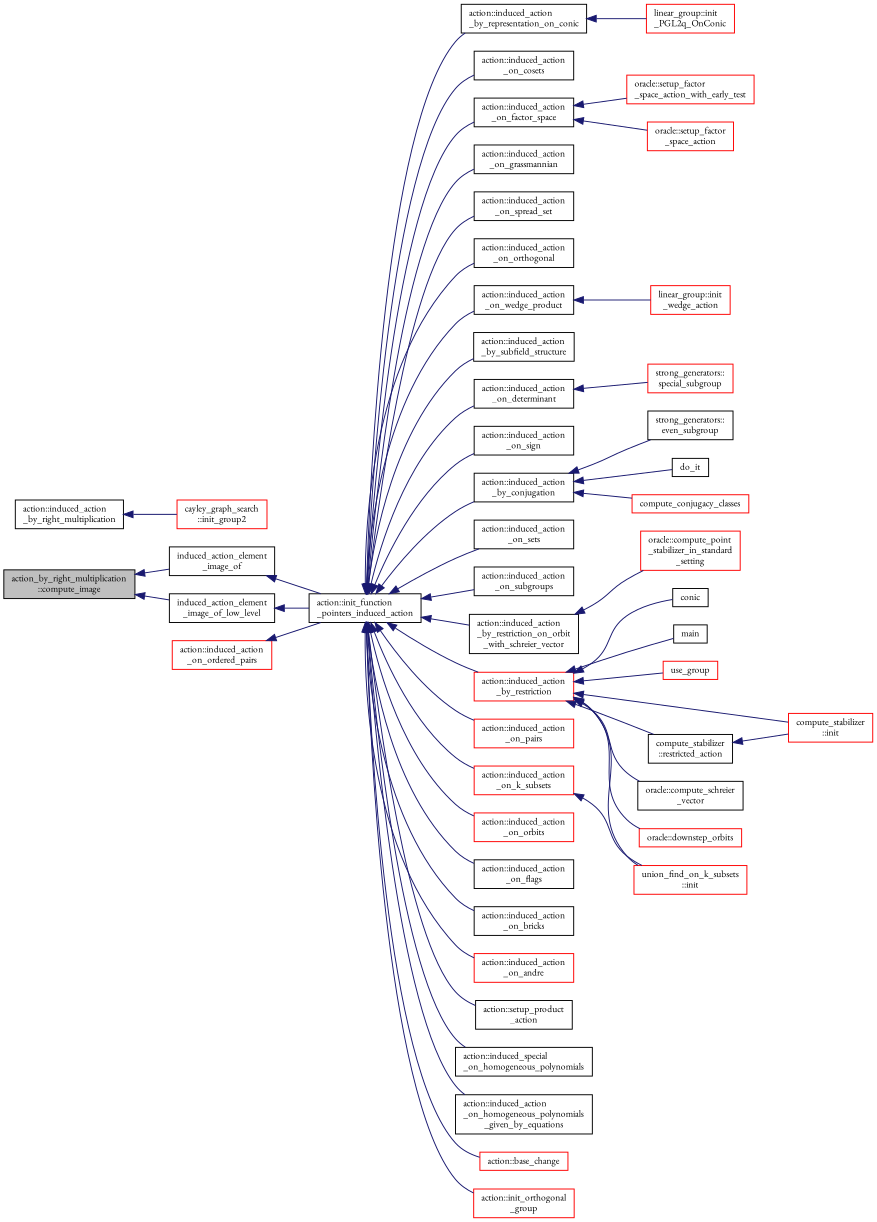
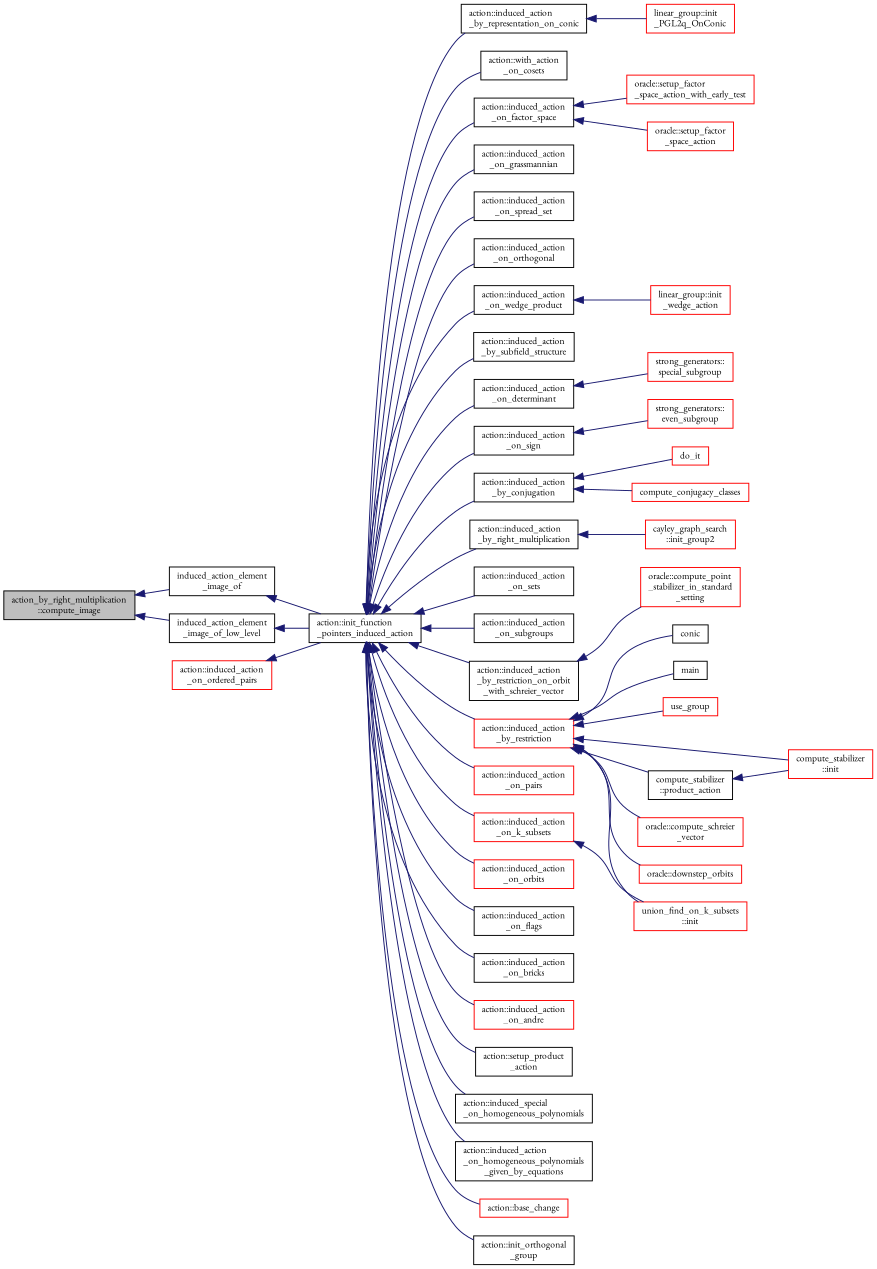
(524, 66) -> (524, 66)
(690, 425) -> (690, 414)
(614, 455) -> (616, 426)
(690, 467) -> (690, 456)
none -> (430, 574)
(690, 749) -> (690, 785)
(690, 796) -> (690, 832)
(524, 1203) -> (524, 1250)
